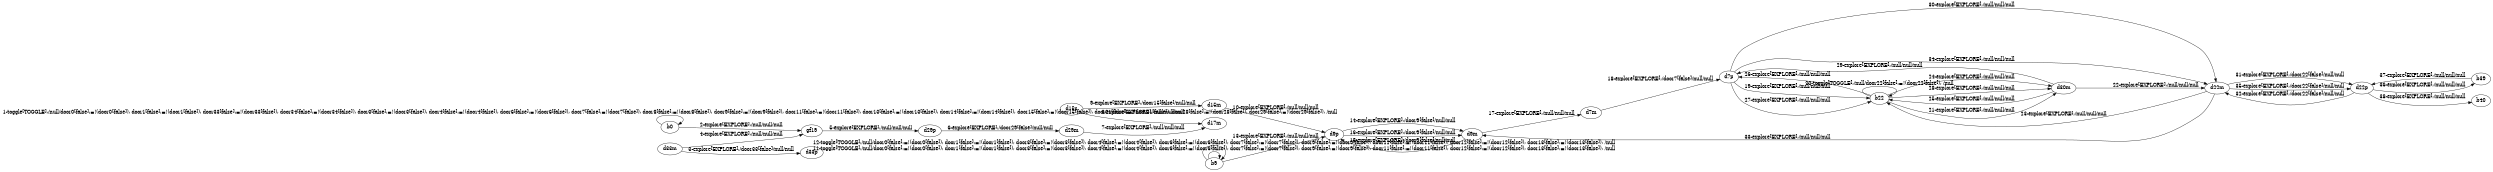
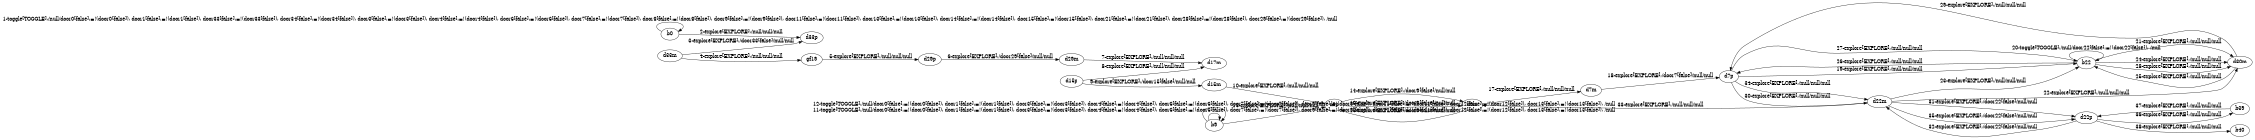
(2139, 88) -> (2069, 97)
(738, 129) -> (738, 36)
